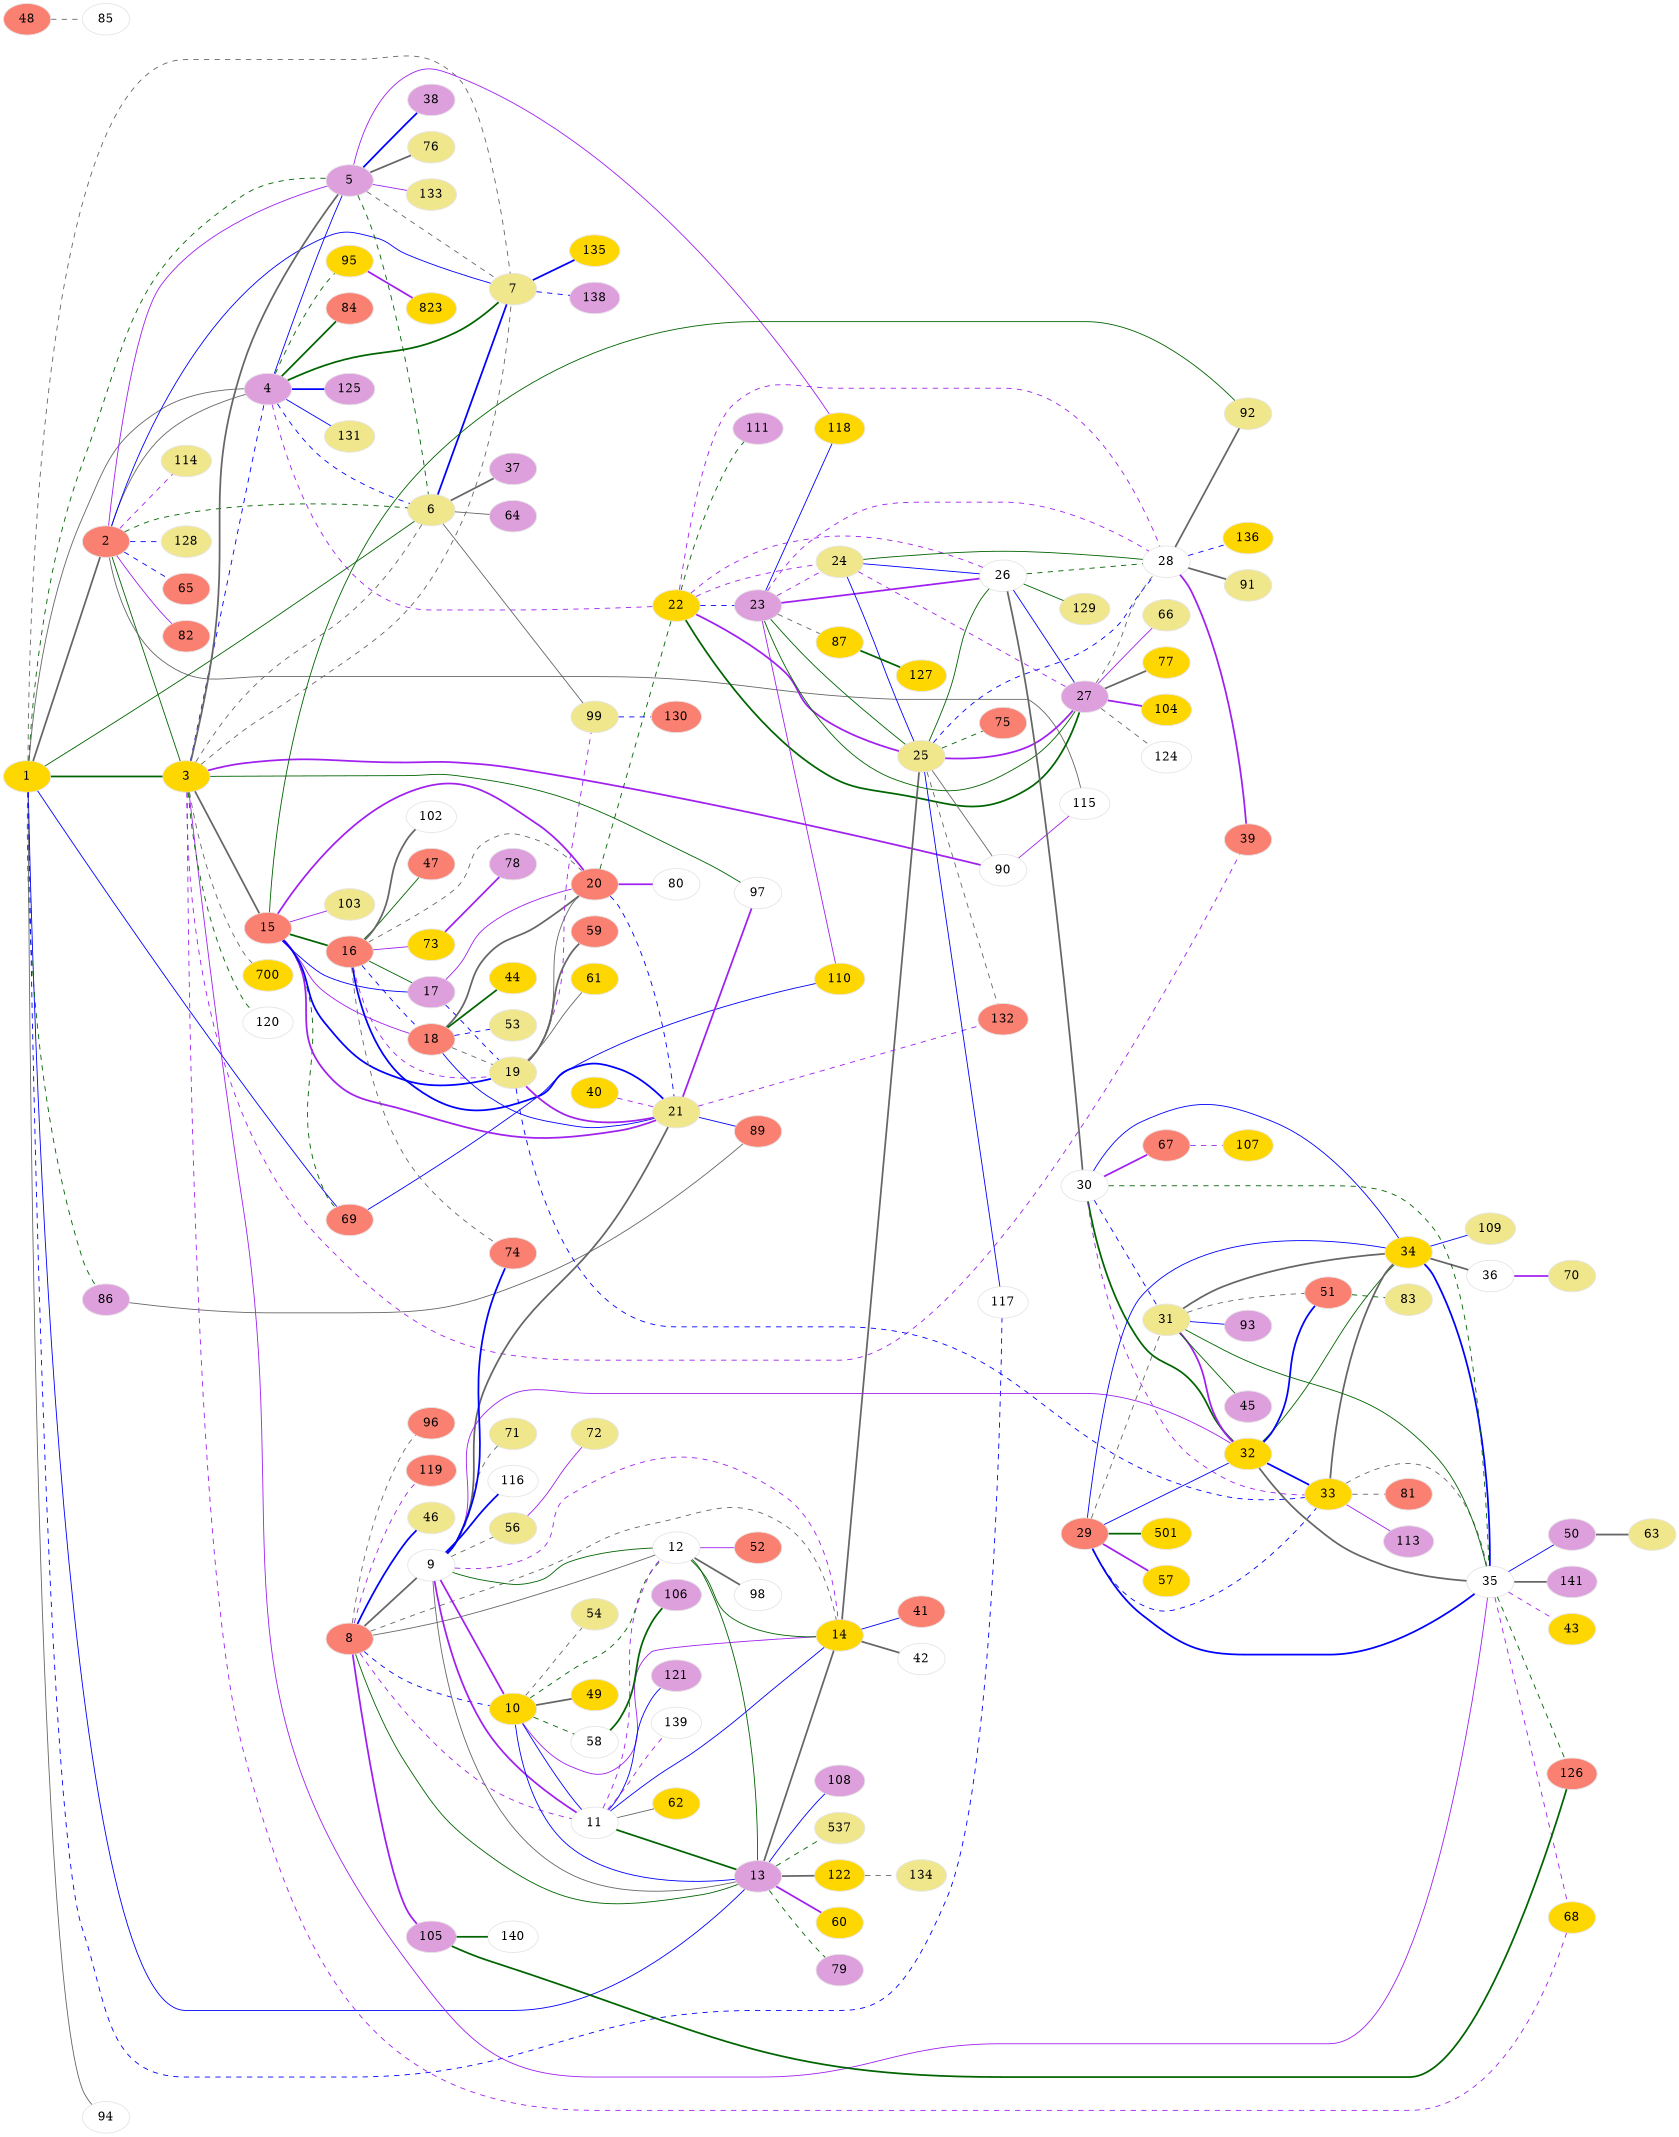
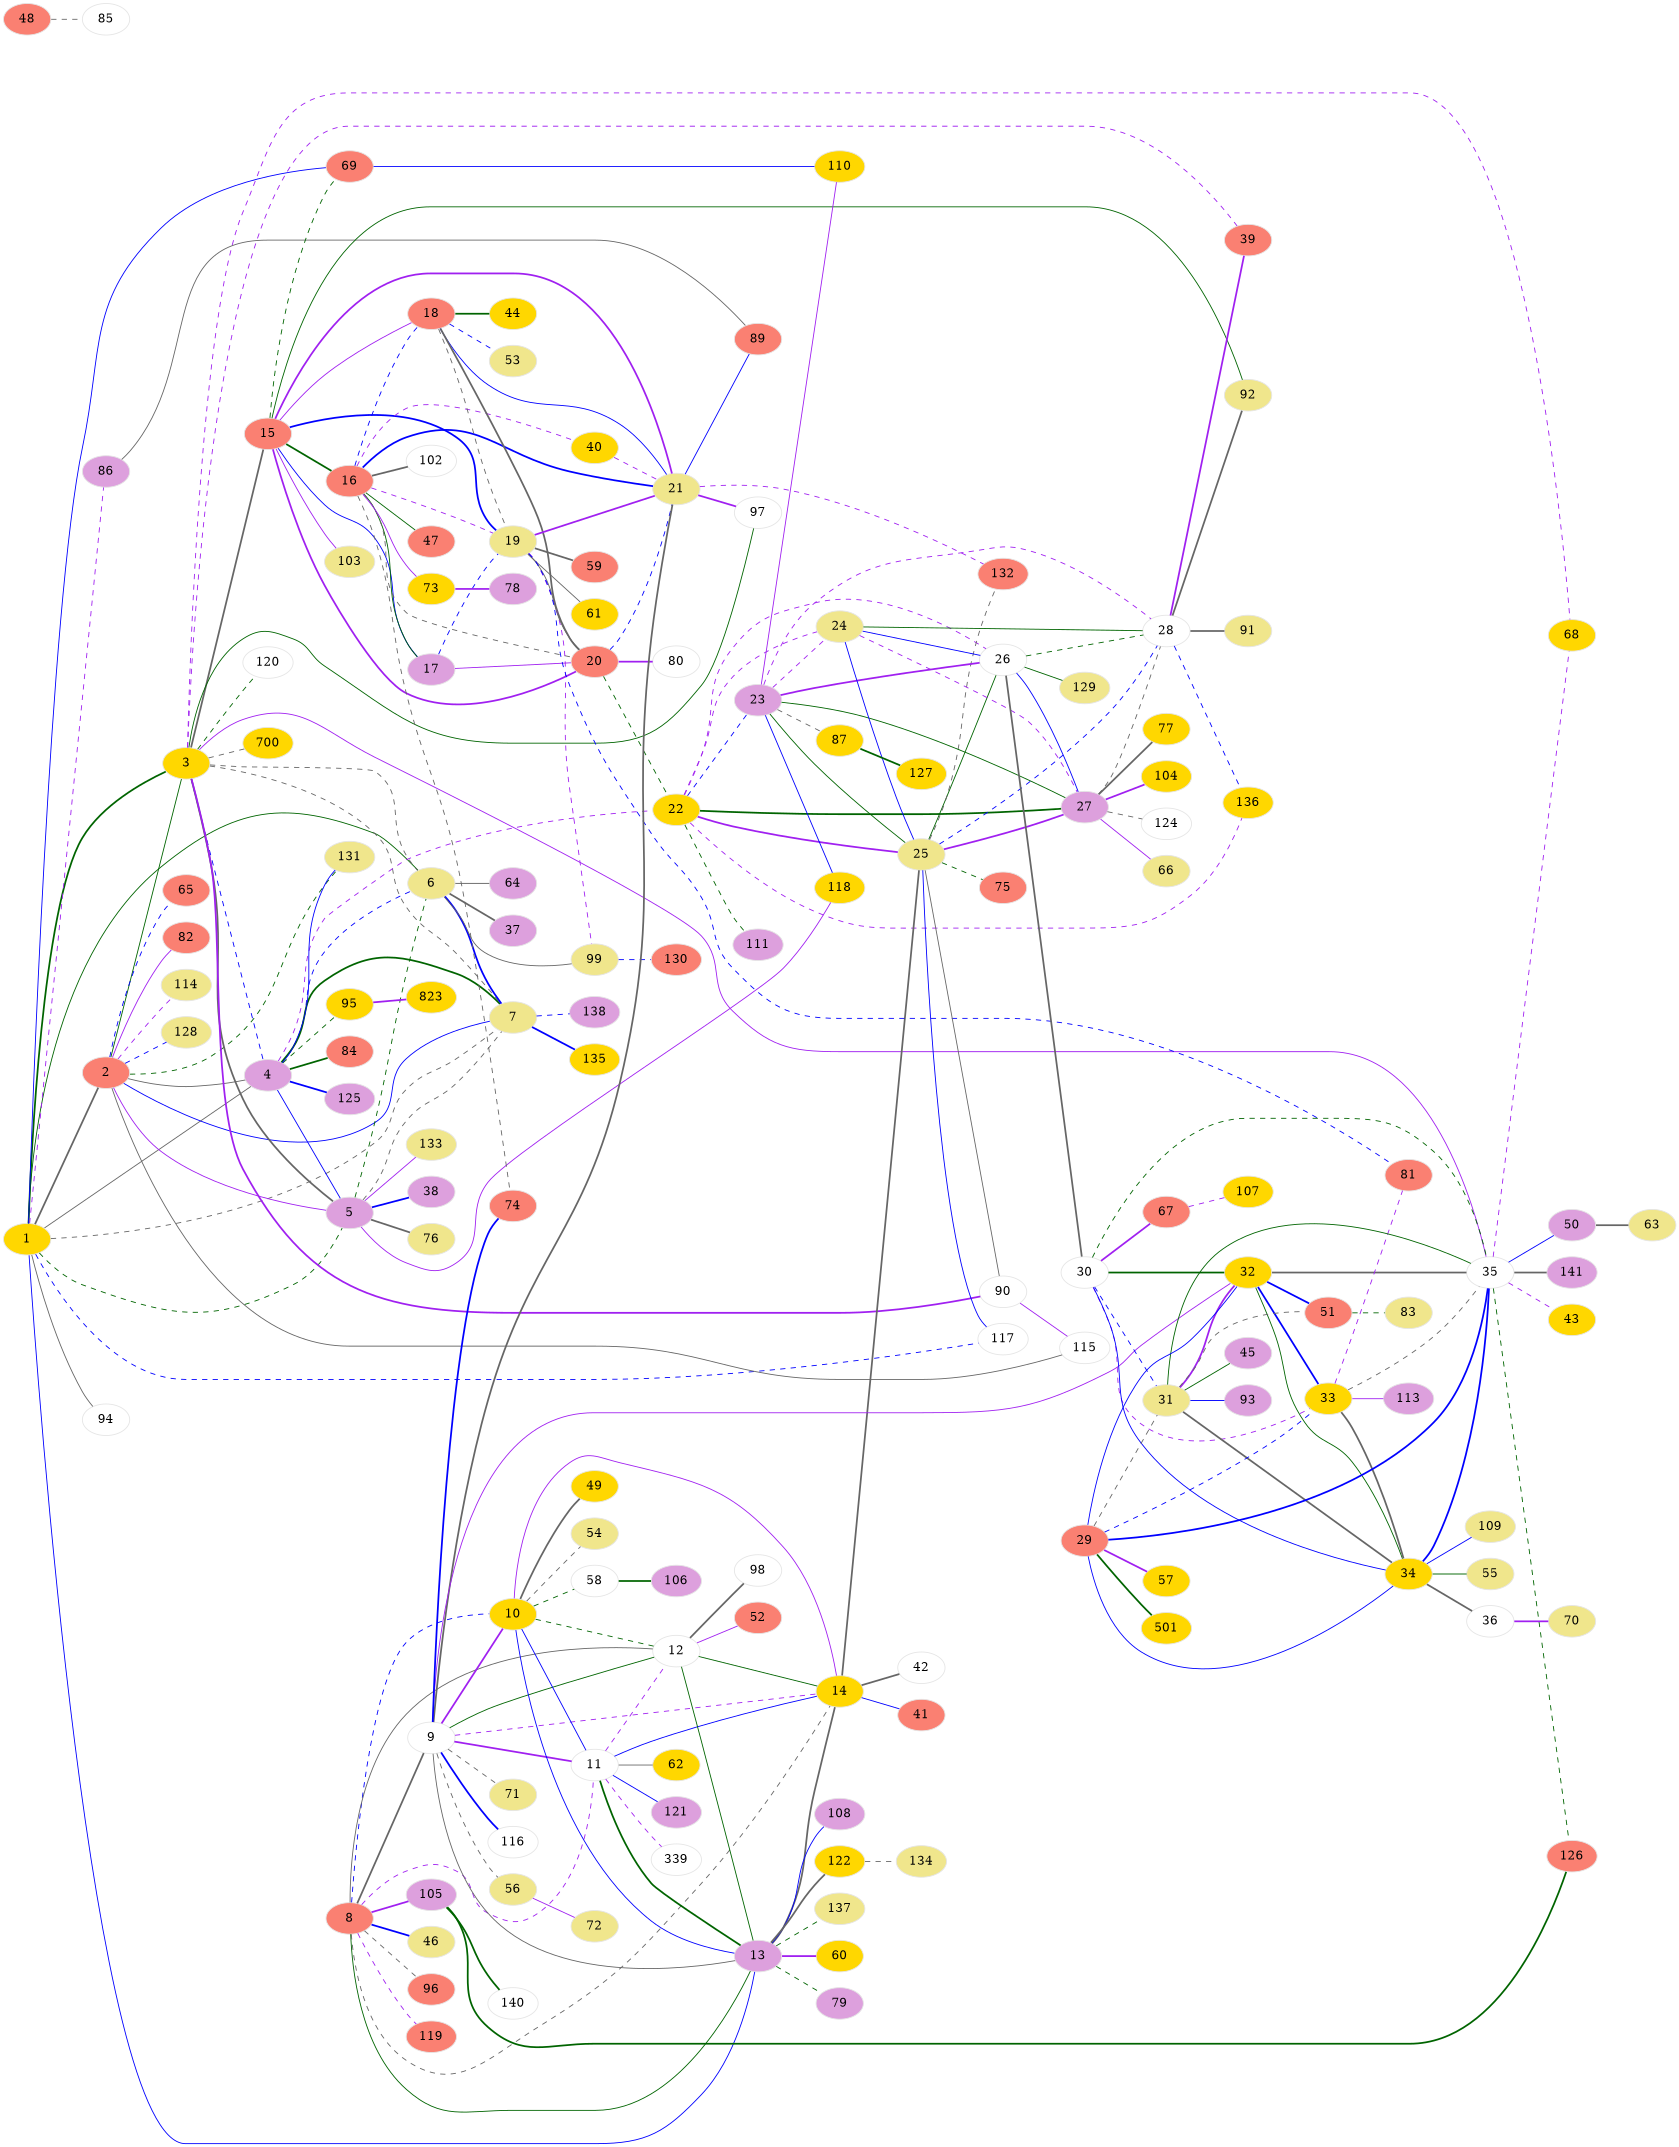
(886, 388) -> (976, 928)
none -> (453, 407)
(265, 505) -> (262, 1007)
(43, 1067) -> (67, 855)
(857, 1328) -> (835, 1018)
(1369, 1494) -> (1369, 1287)
none -> (1490, 1574)
(676, 1723) -> (676, 1860)
(840, 1828) -> (840, 1909)
